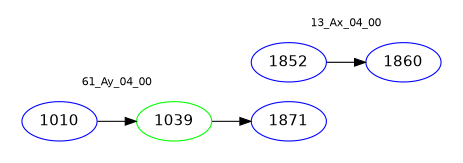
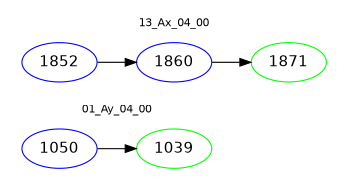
(117, 83) -> (117, 110)
(60, 121) -> (60, 149)
(227, 121) -> (226, 62)
(289, 121) -> (289, 62)
